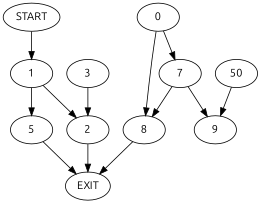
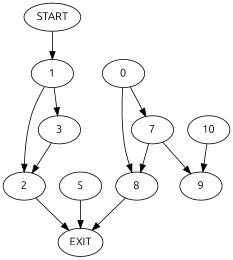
(236, 74) -> (209, 130)
(32, 98) -> (55, 98)
